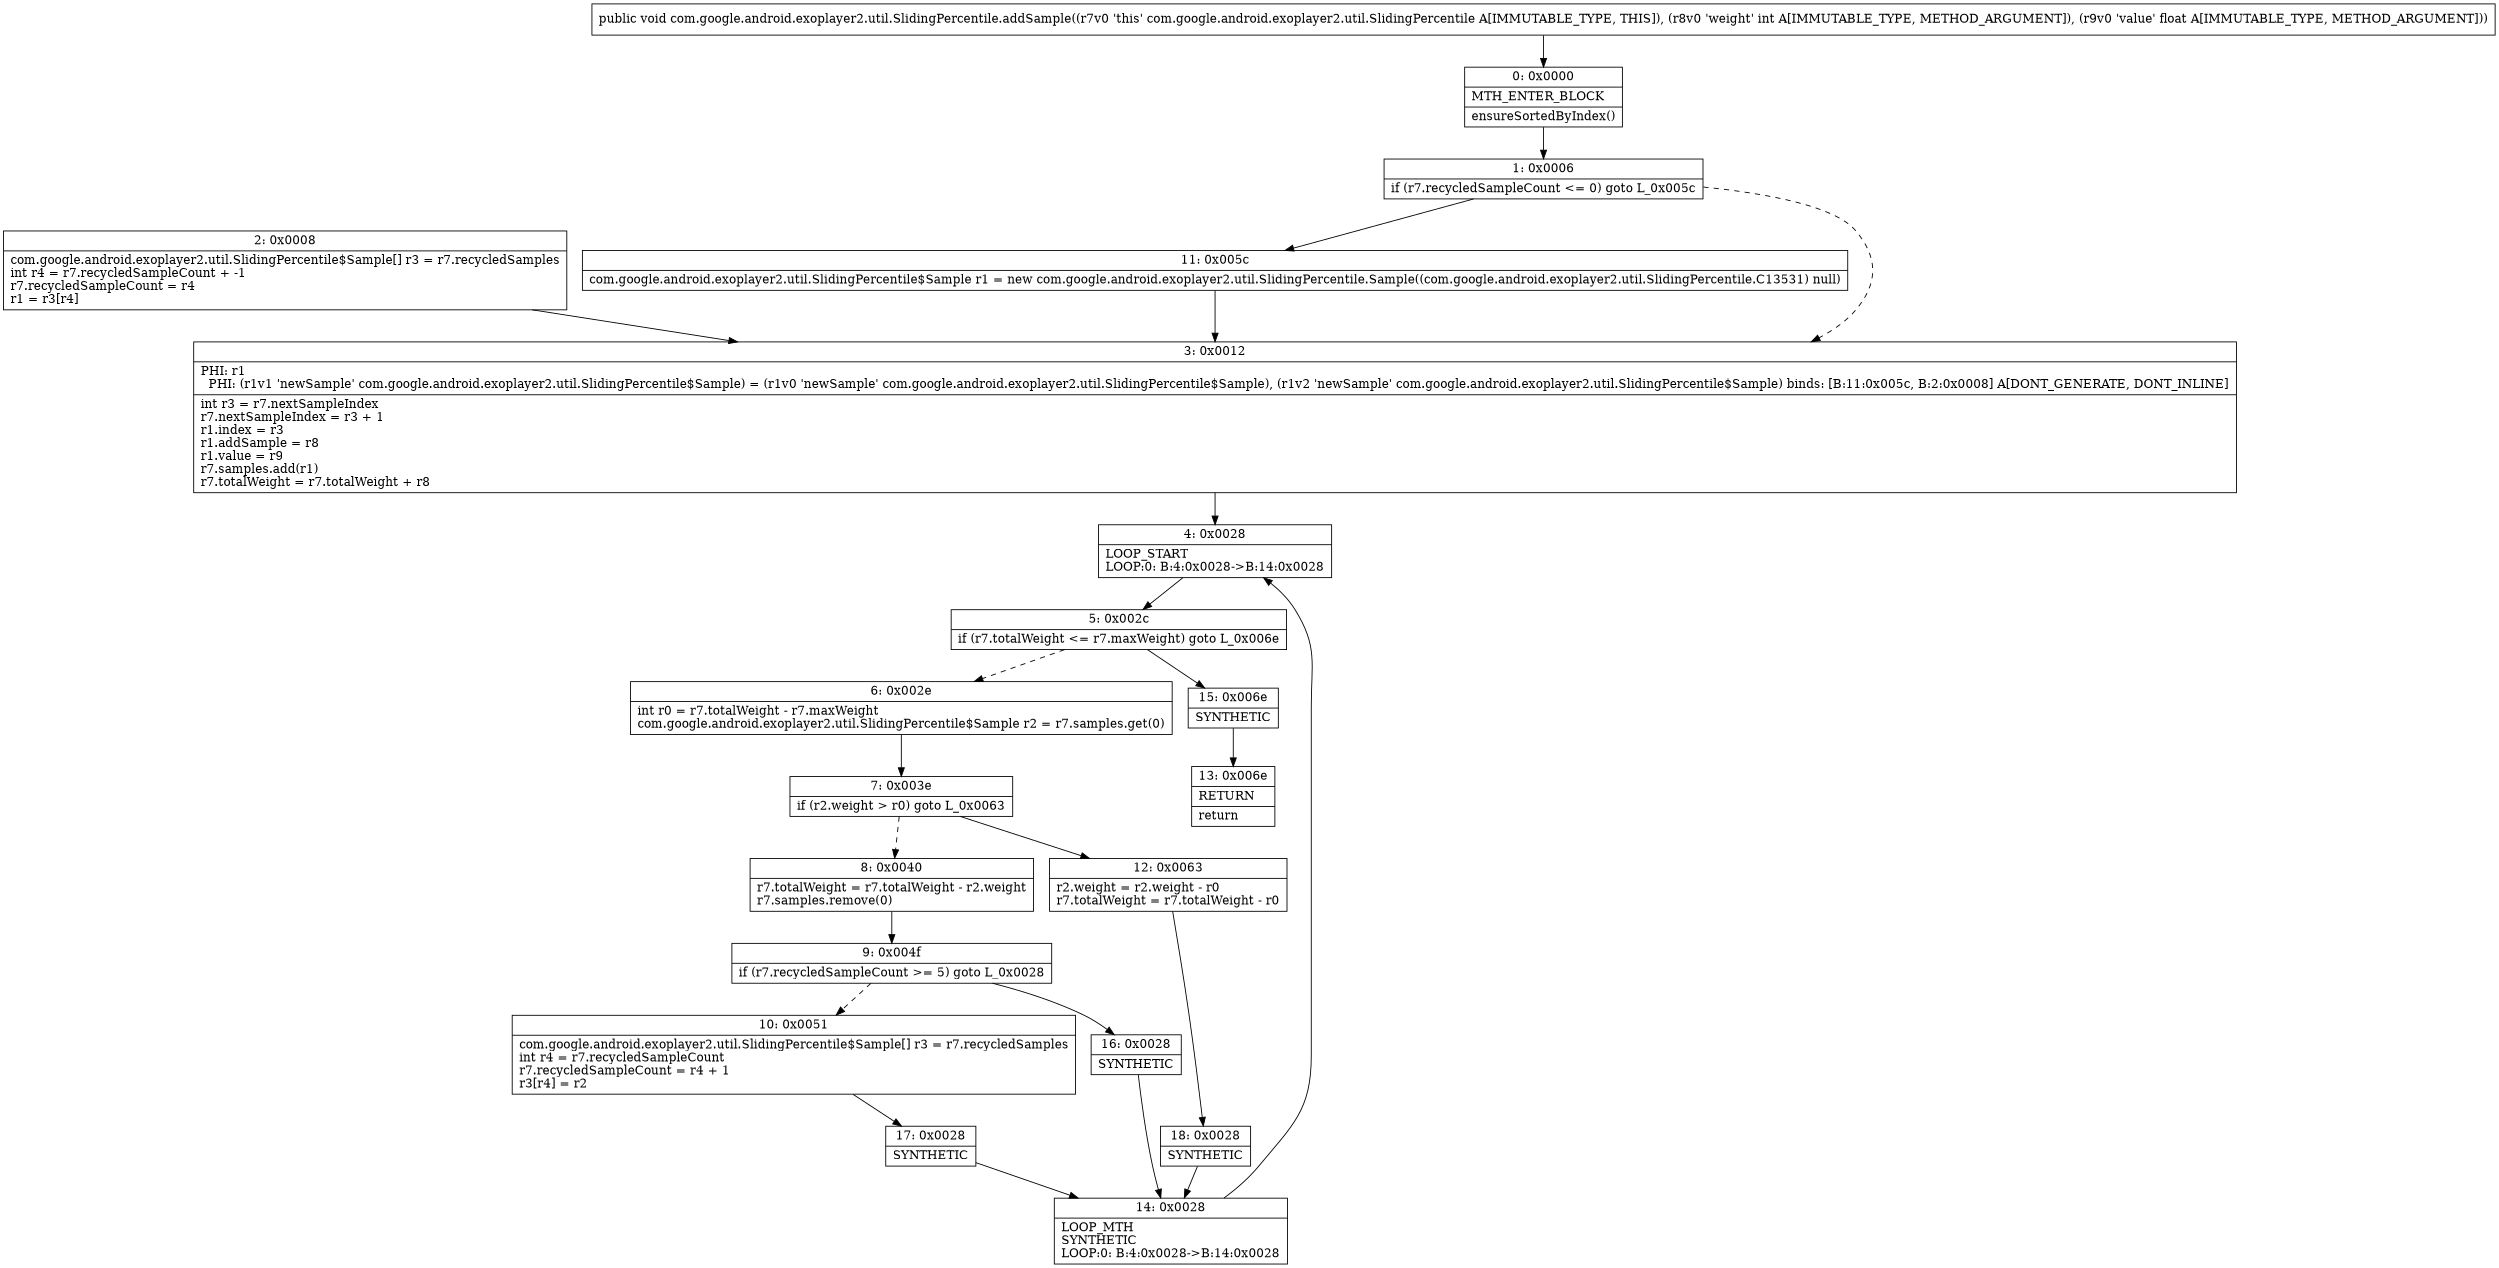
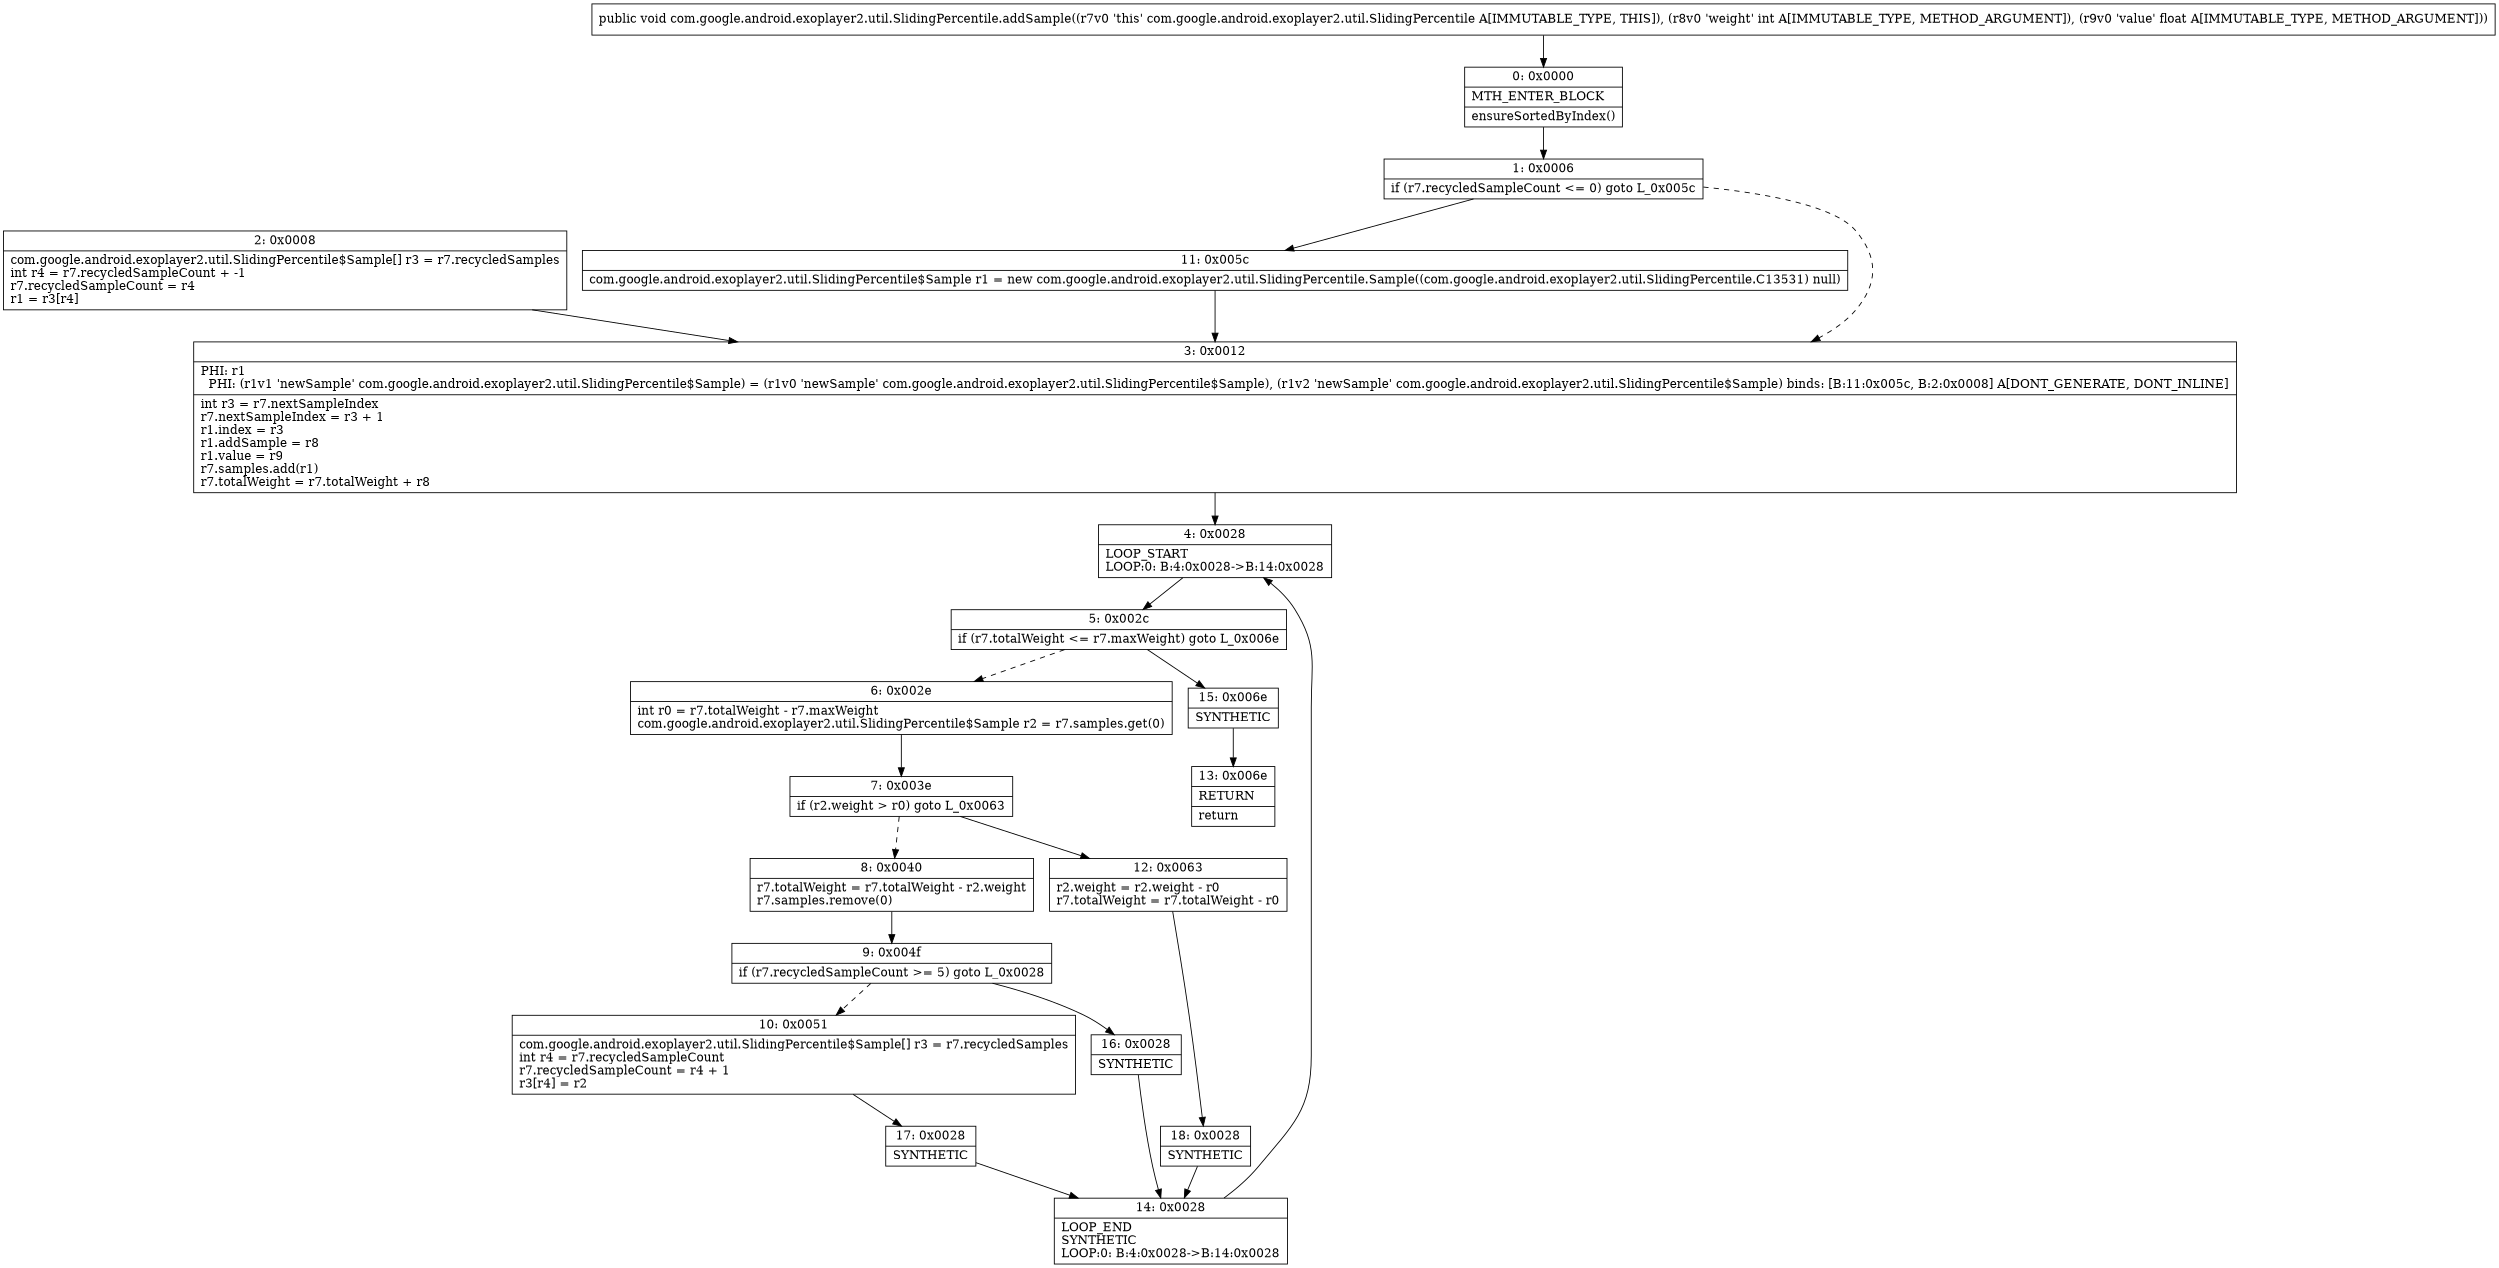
(1098, 1228) -> (1097, 1228)
